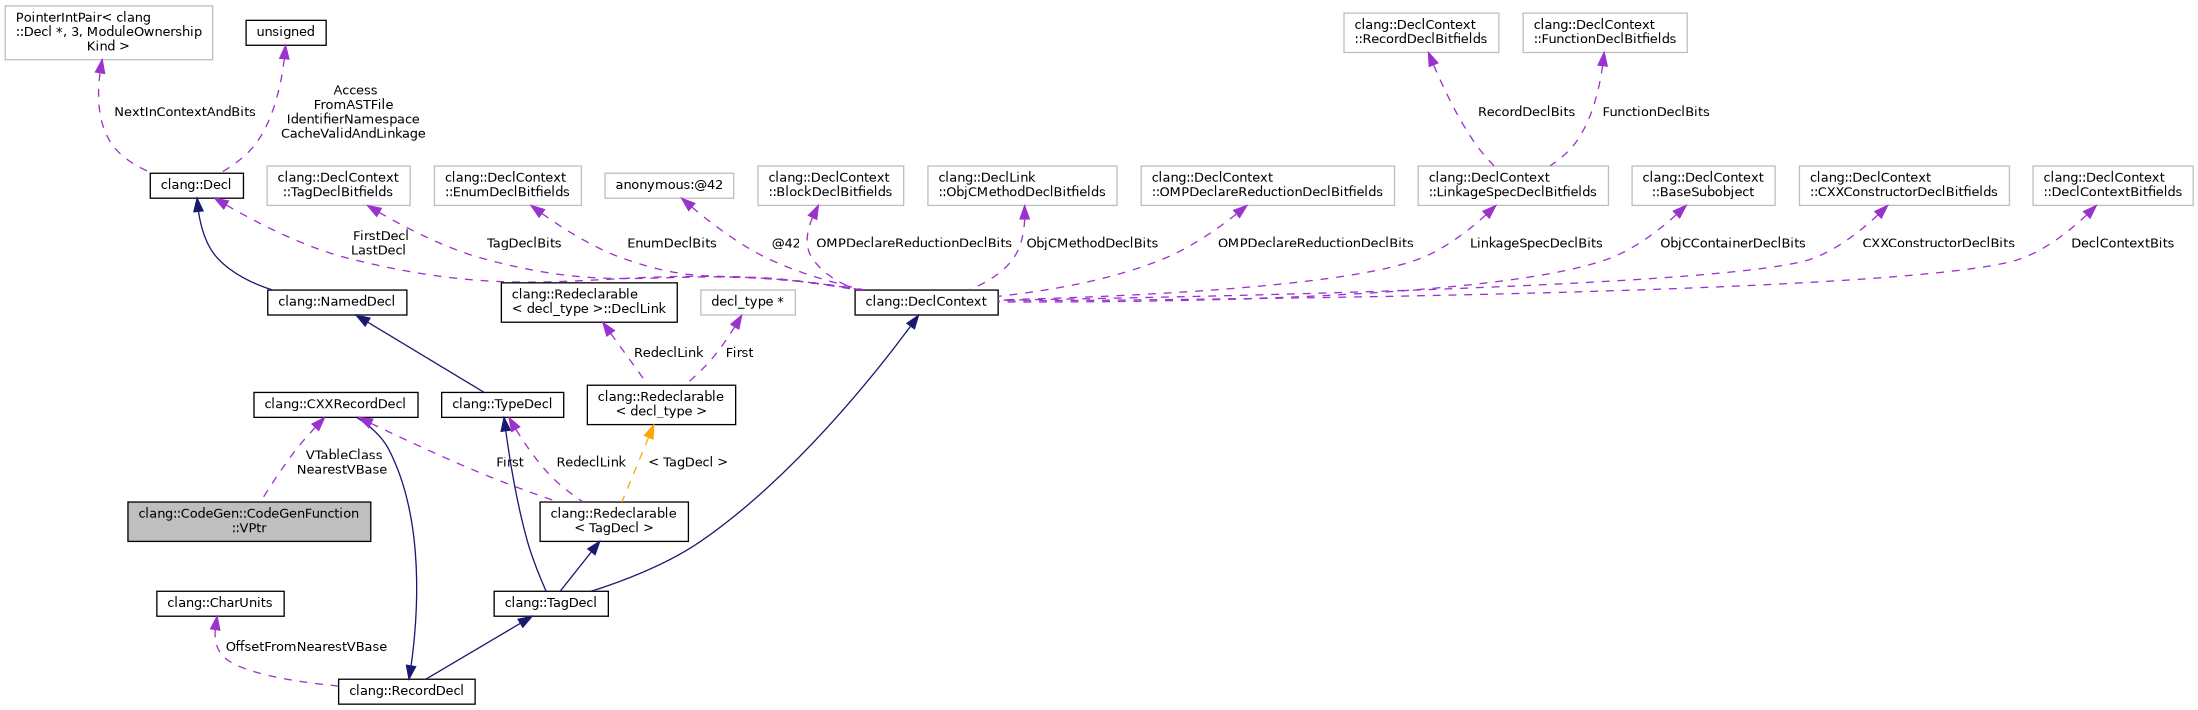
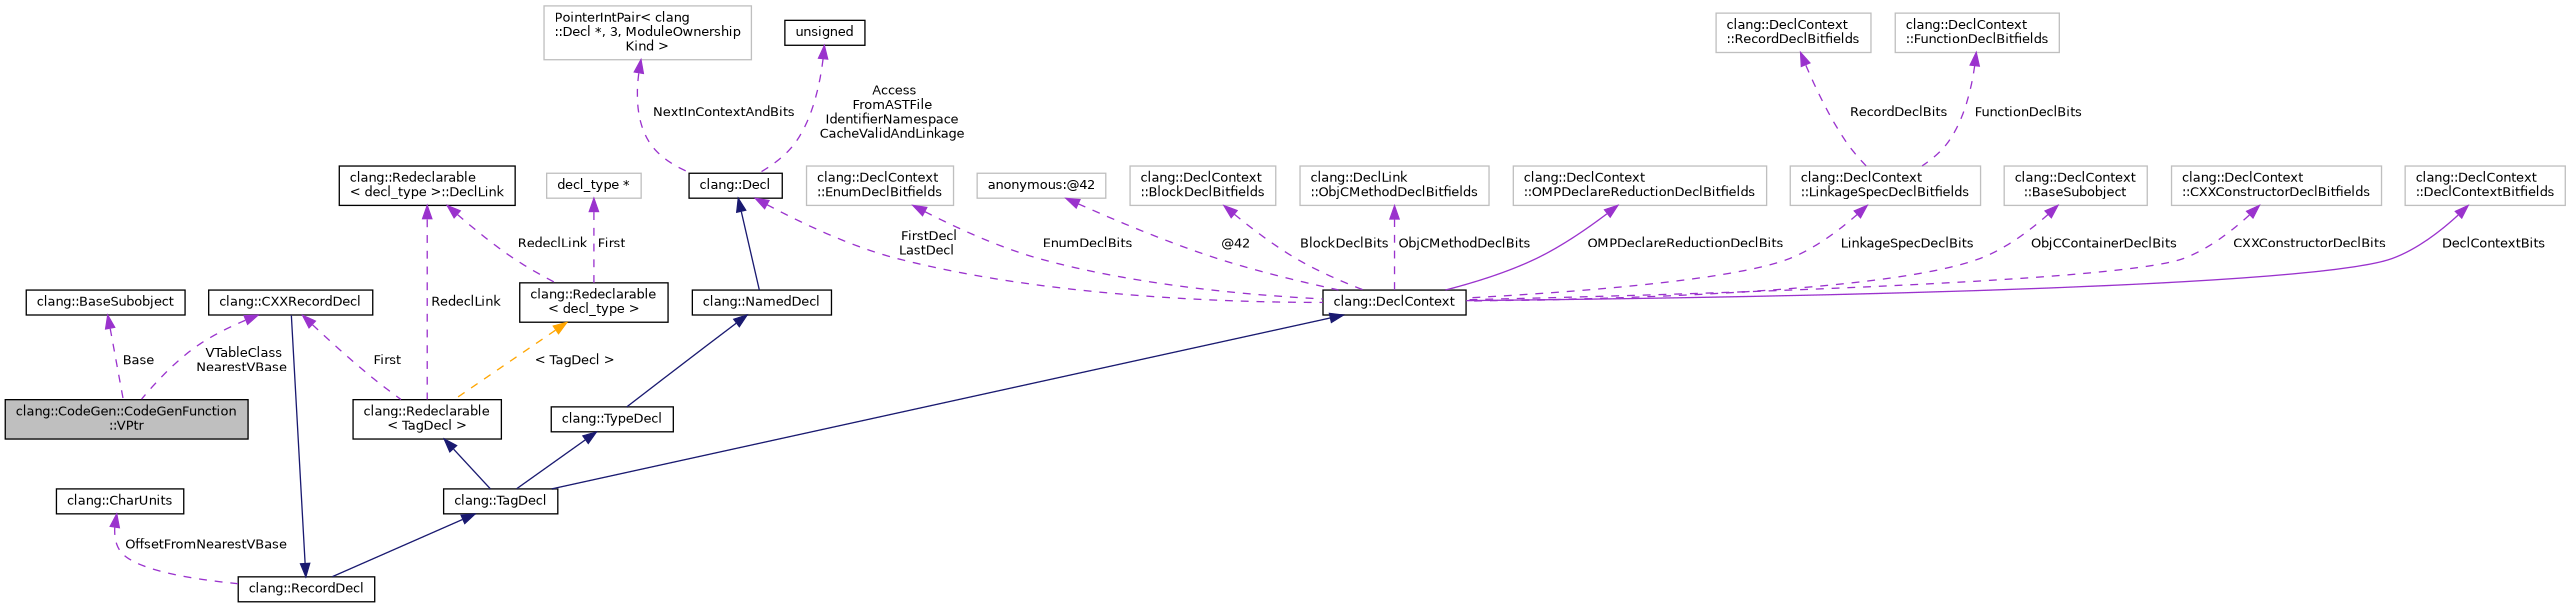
(339, 186) -> none
(913, 244) -> (1343, 244)
(1124, 273) -> (1531, 261)
(1550, 293) -> (1970, 291)
none -> (106, 303)
(545, 470) -> (427, 309)
